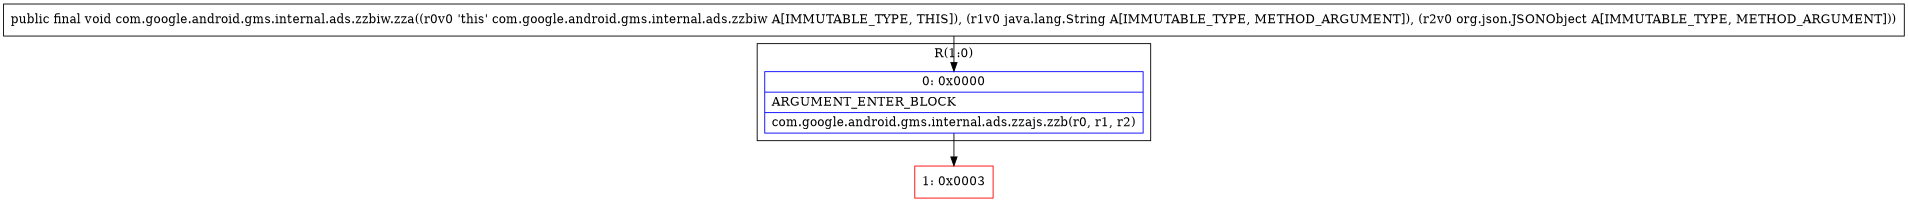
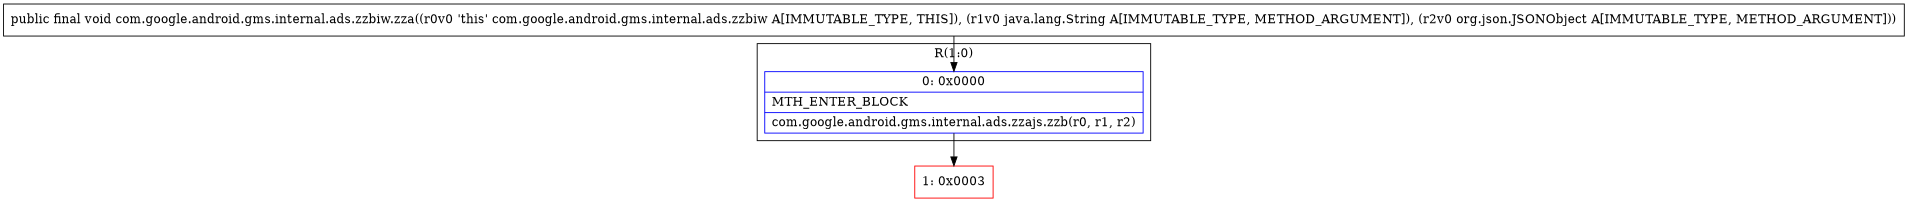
(864, 102) -> (840, 102)
